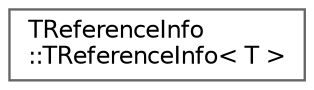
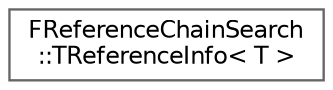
(157, 45) -> (167, 45)
